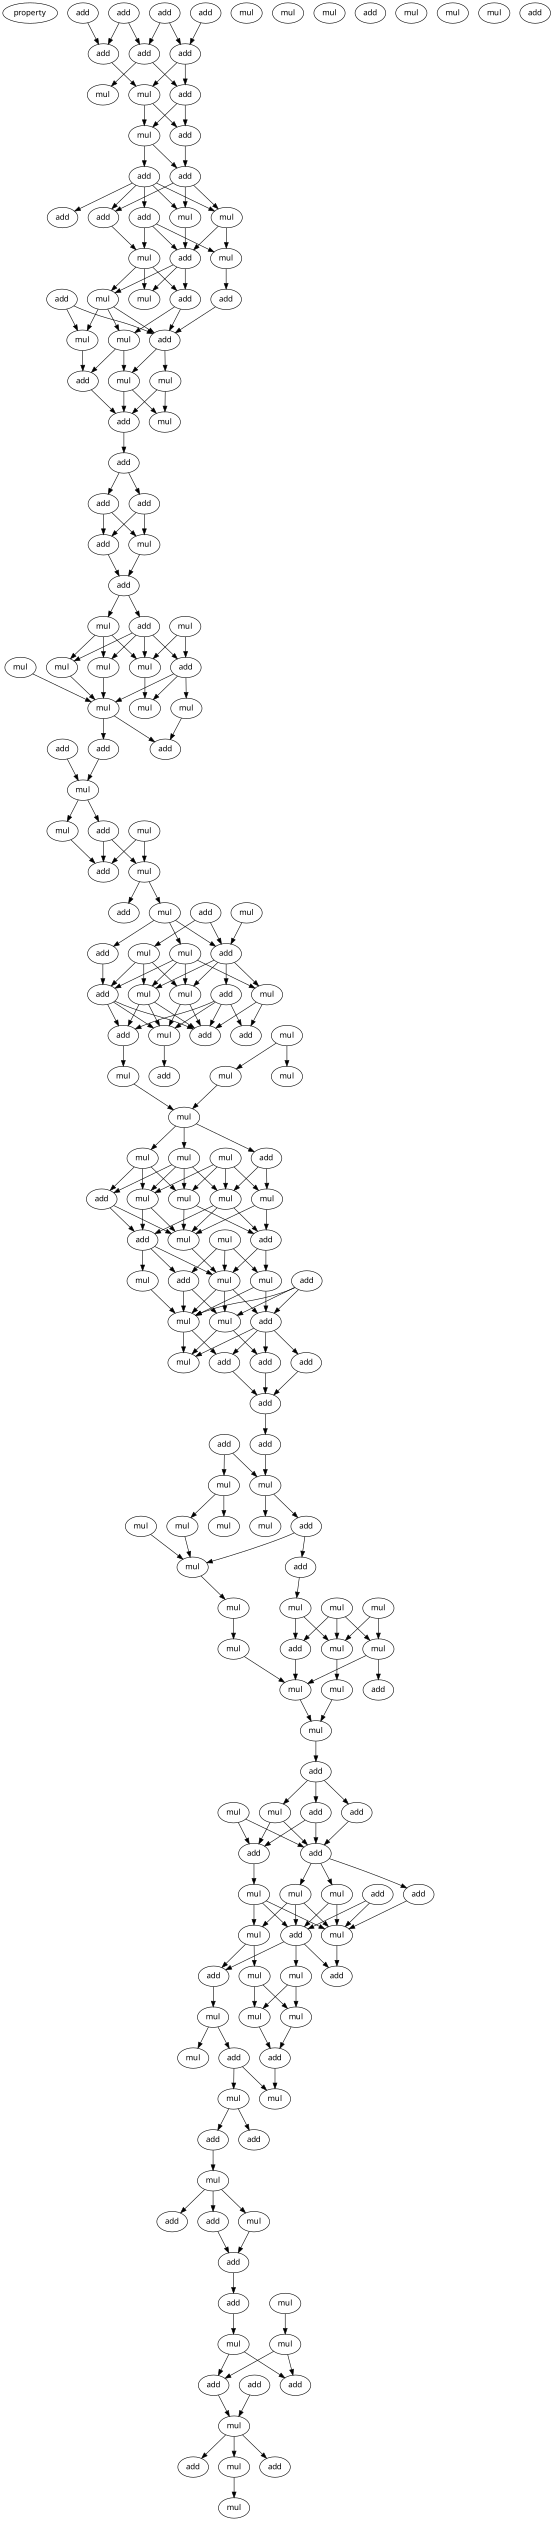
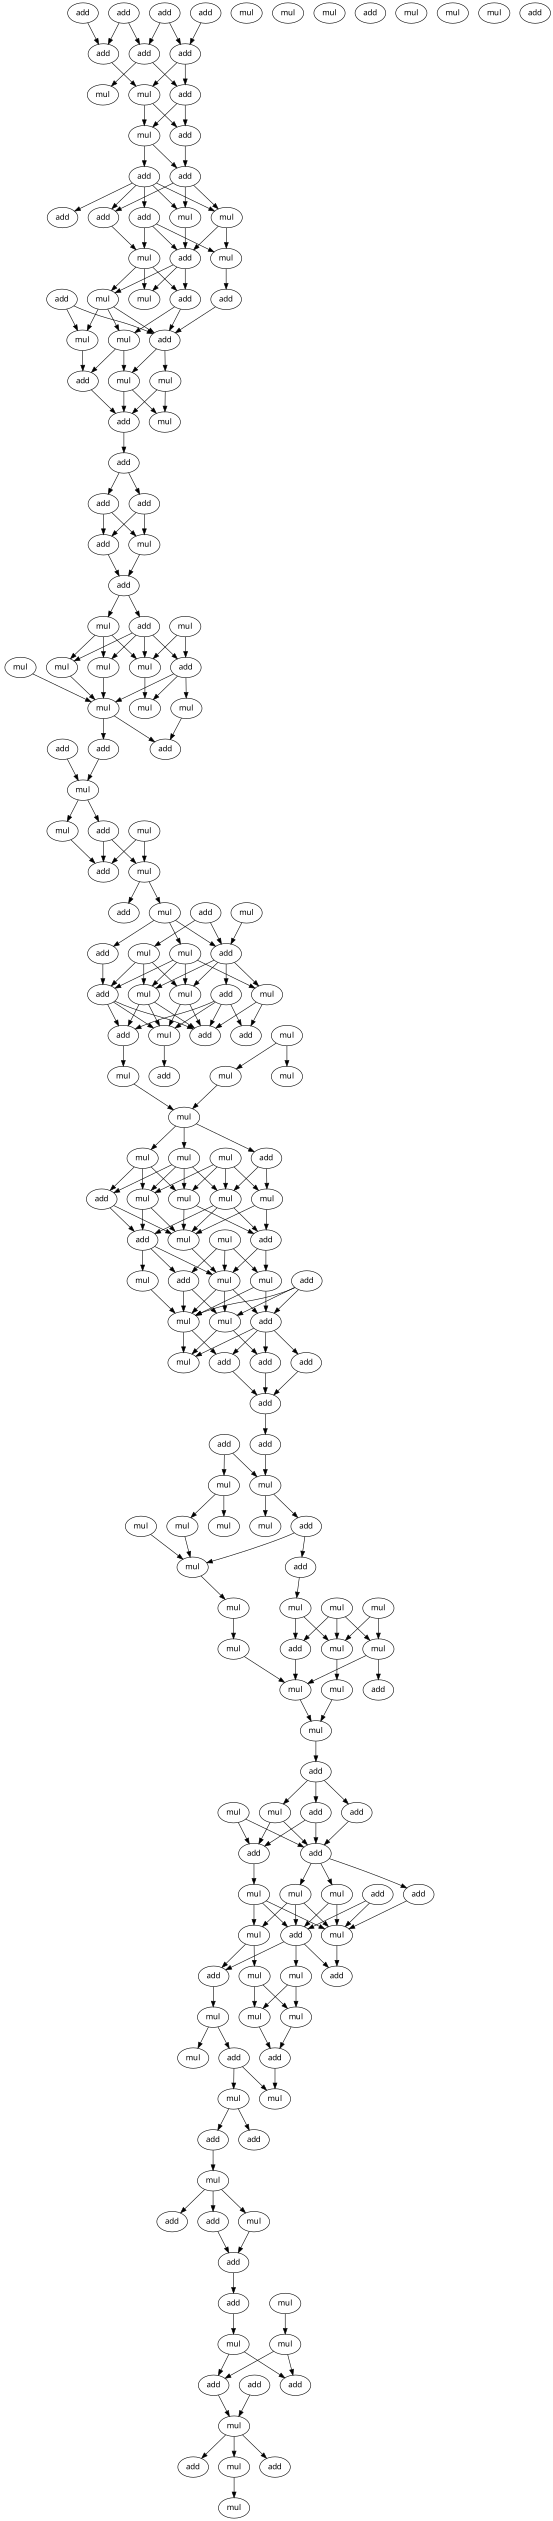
(30, 13) -> none
